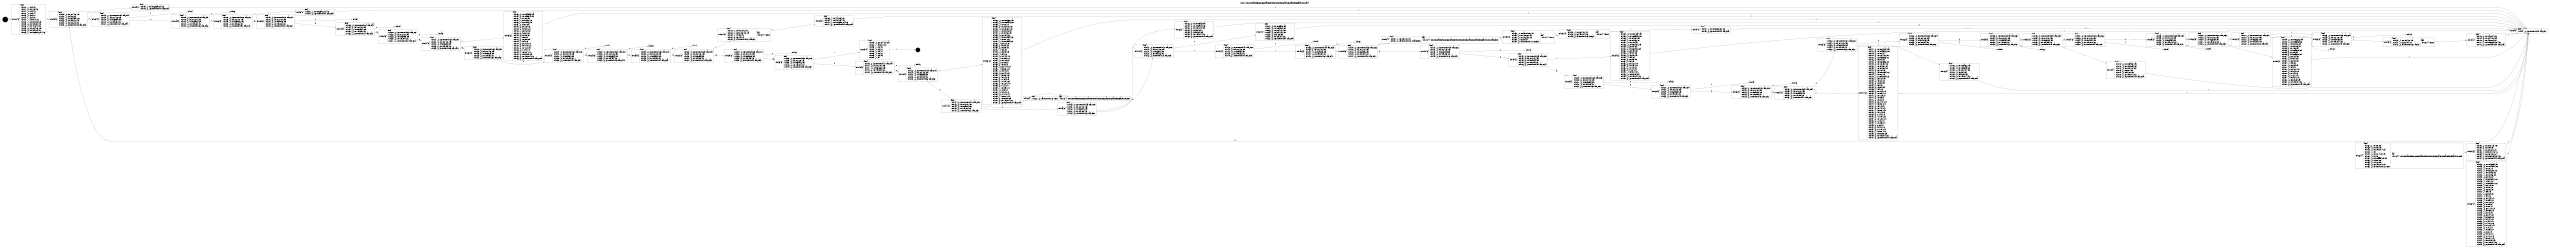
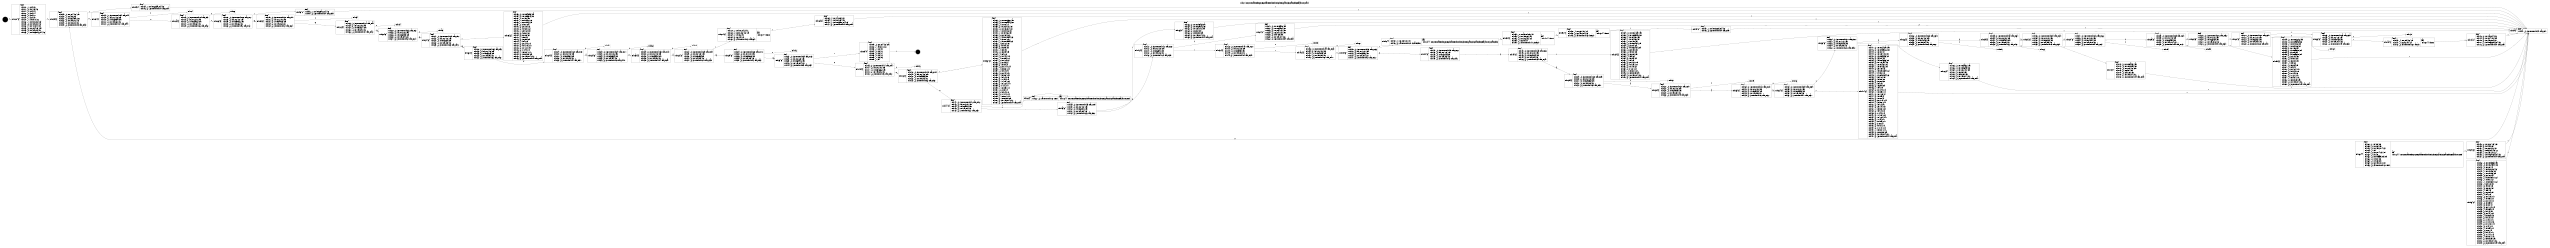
(1528, 50) -> none
